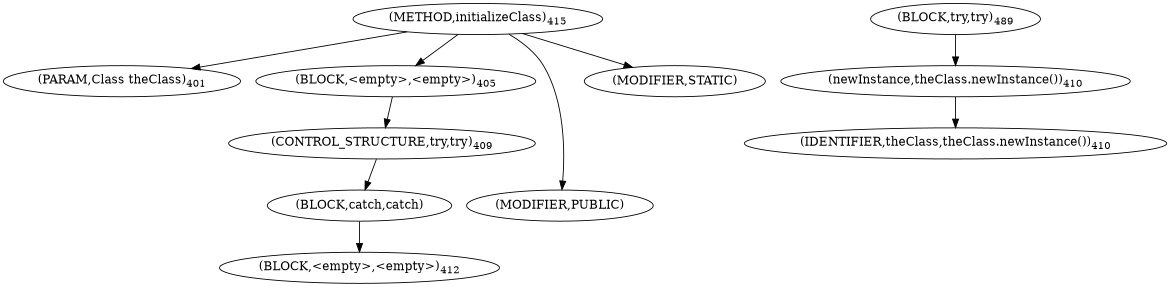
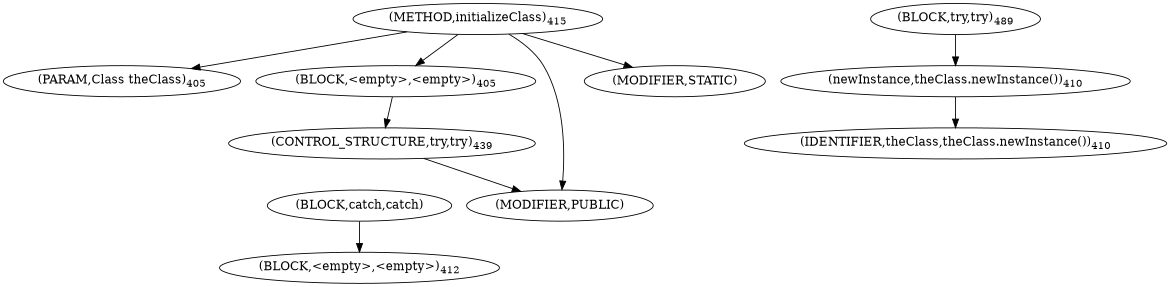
(196, 80) -> (196, 80)
(483, 142) -> (483, 142)
(372, 171) -> (468, 174)
